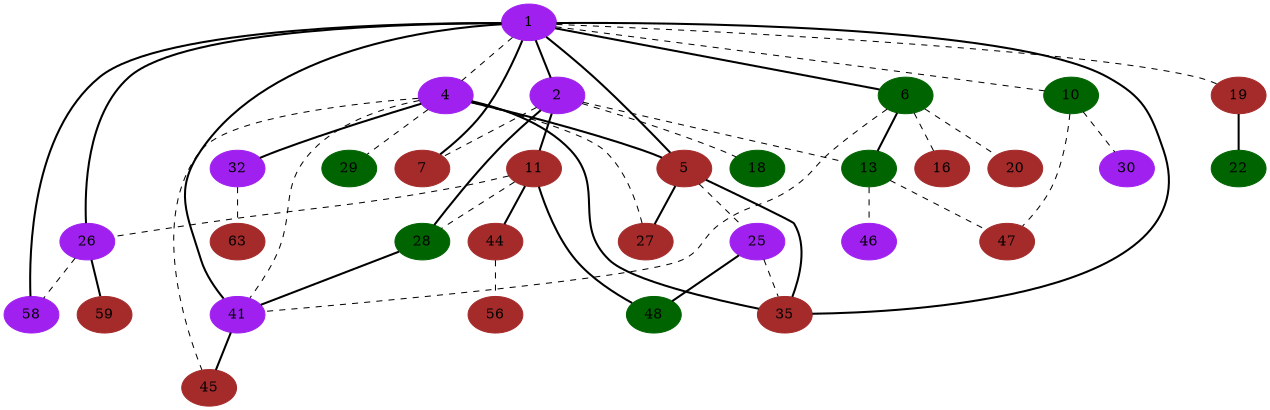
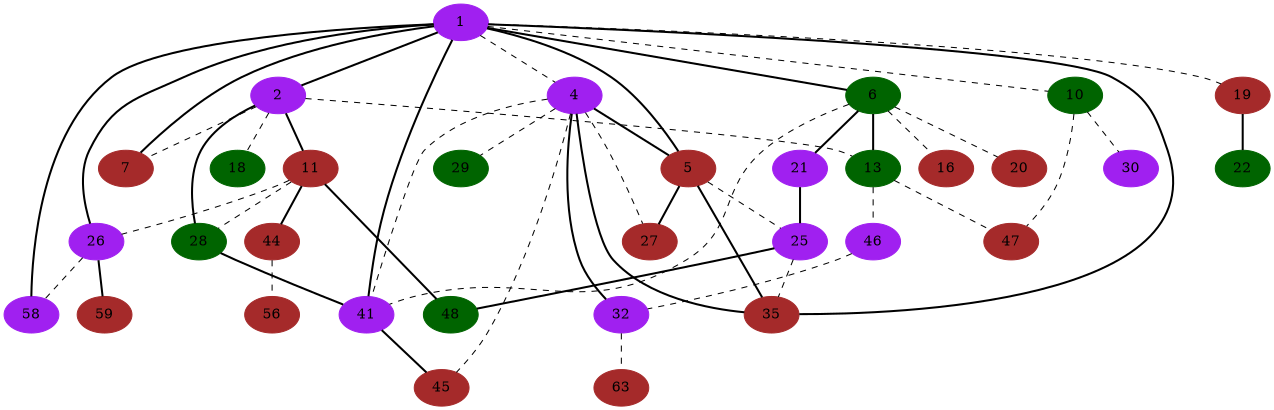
none -> (800, 169)
none -> (746, 287)
